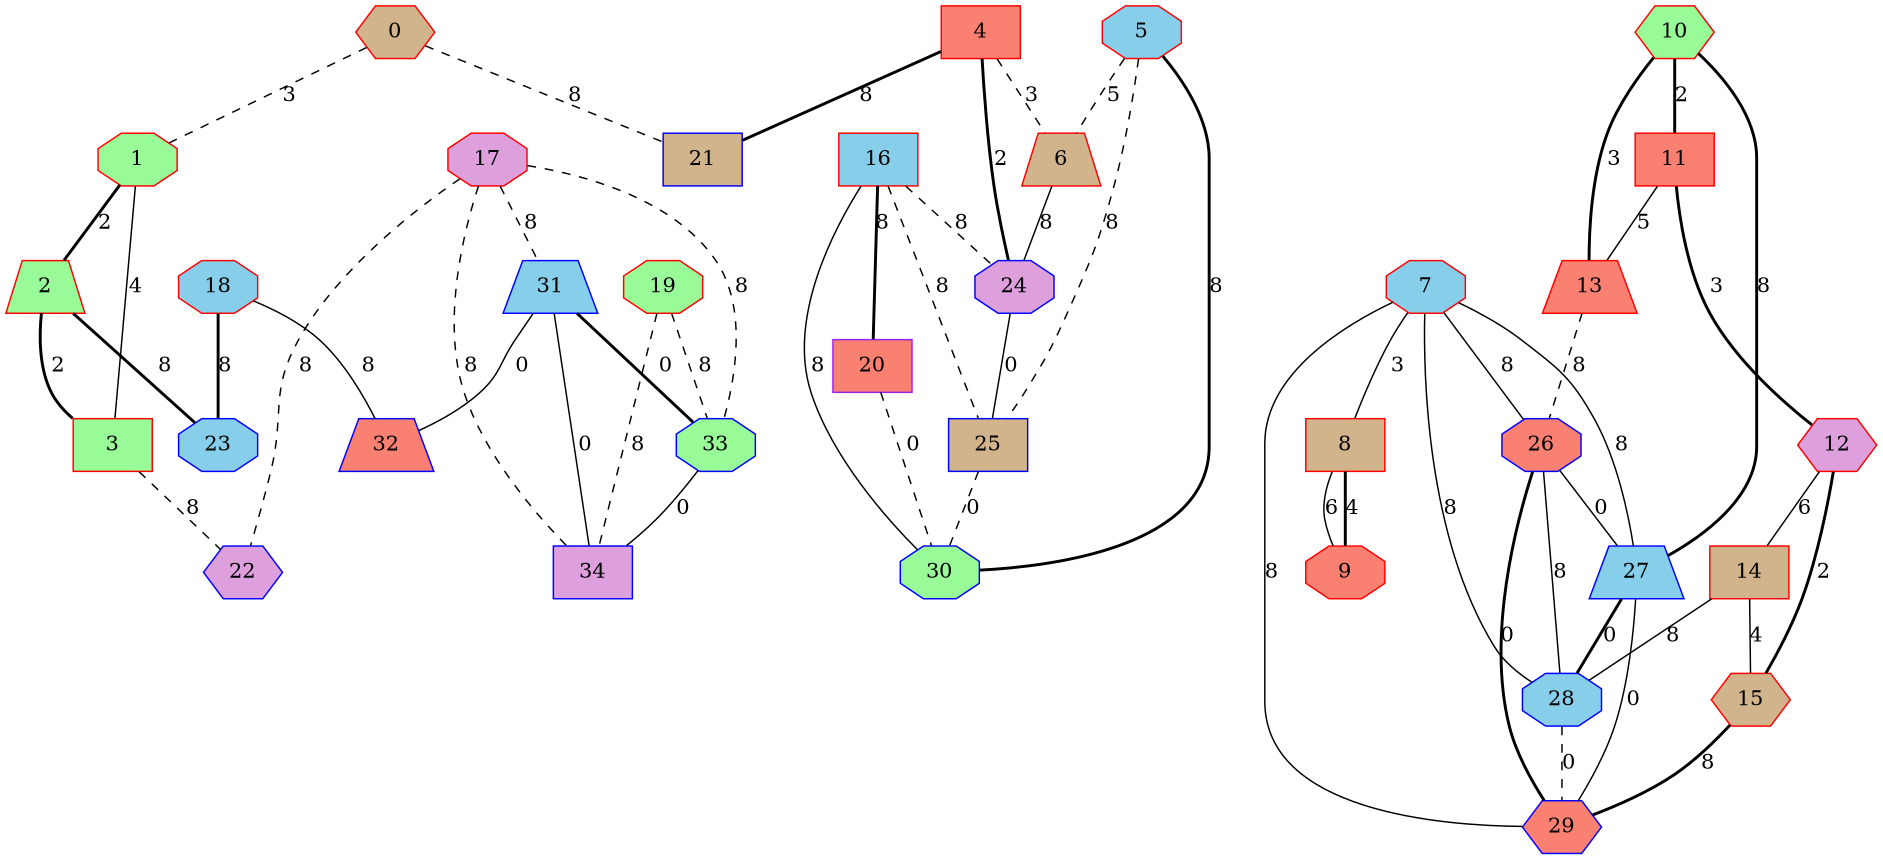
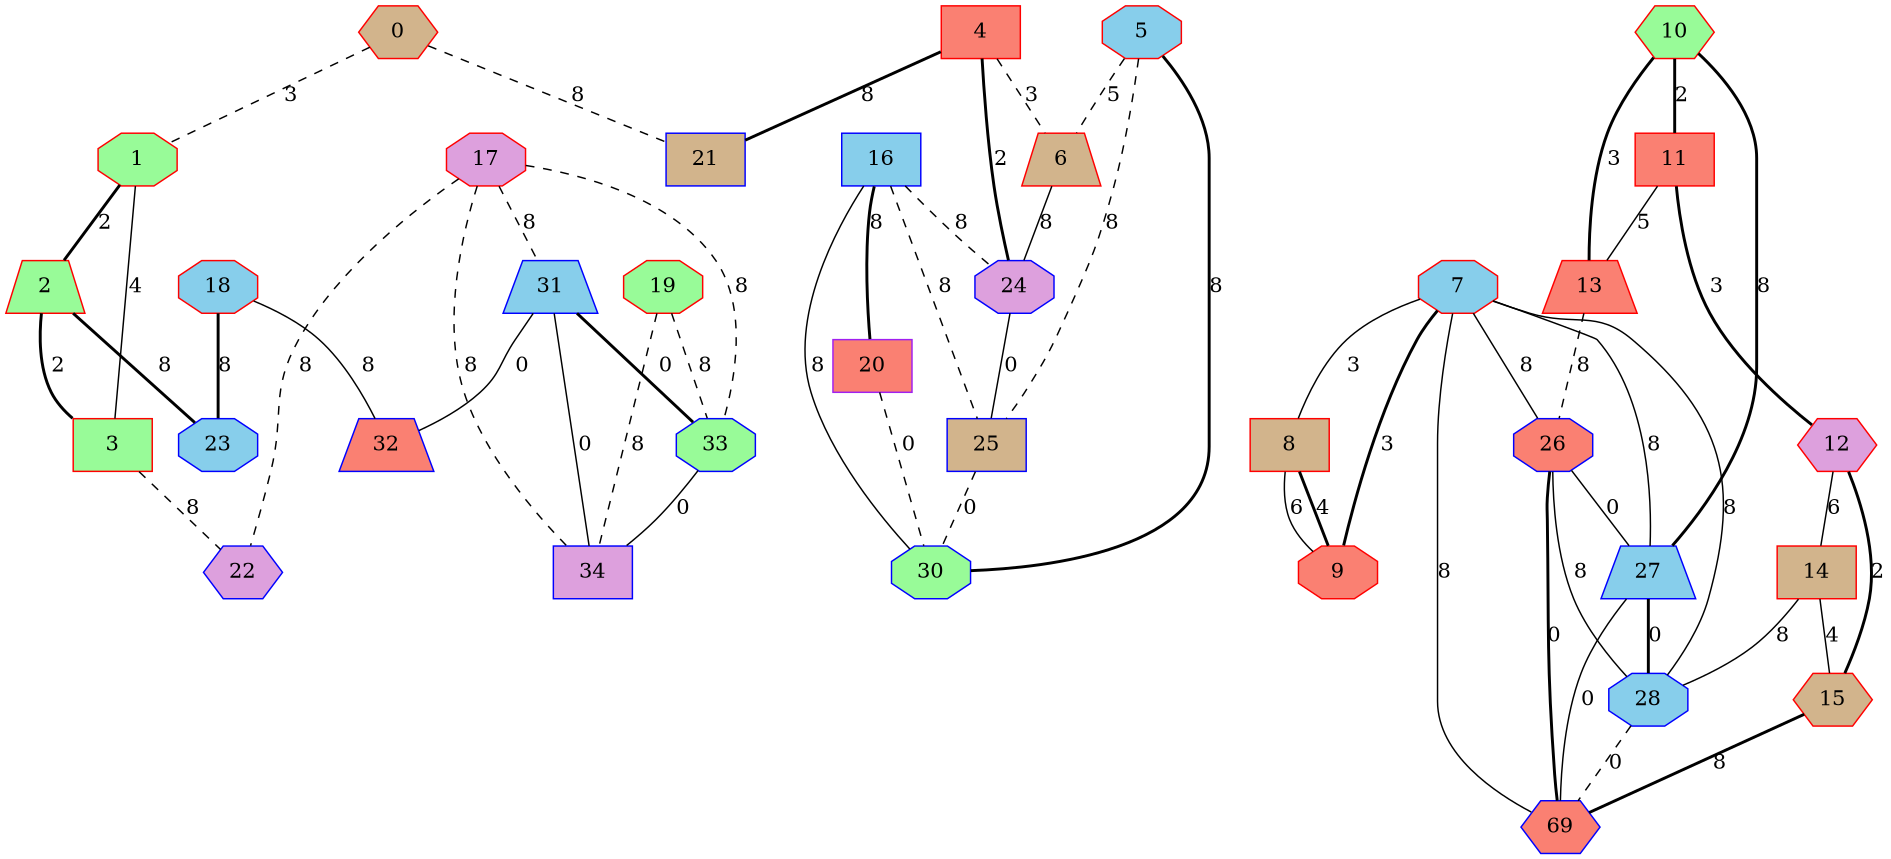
(878, 160) -> (881, 160)
none -> (1380, 423)
(1562, 827) -> (1561, 827)
